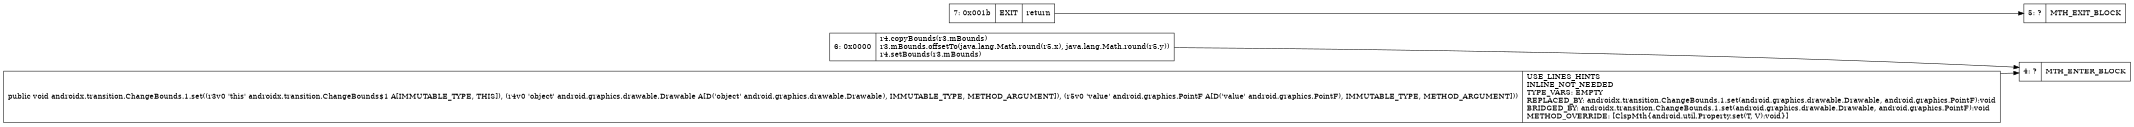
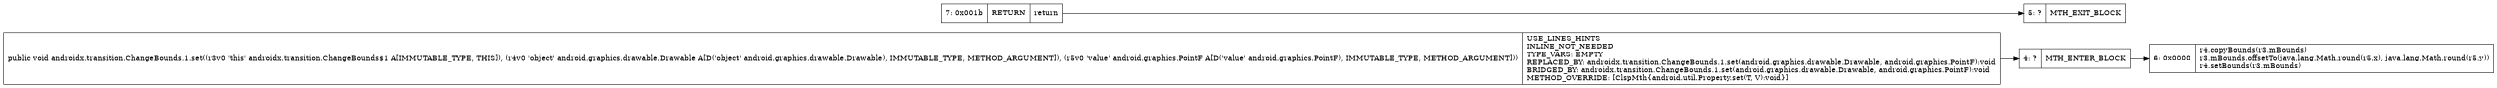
(1009, 13) -> (1009, 13)
(1594, 54) -> (2137, 59)
